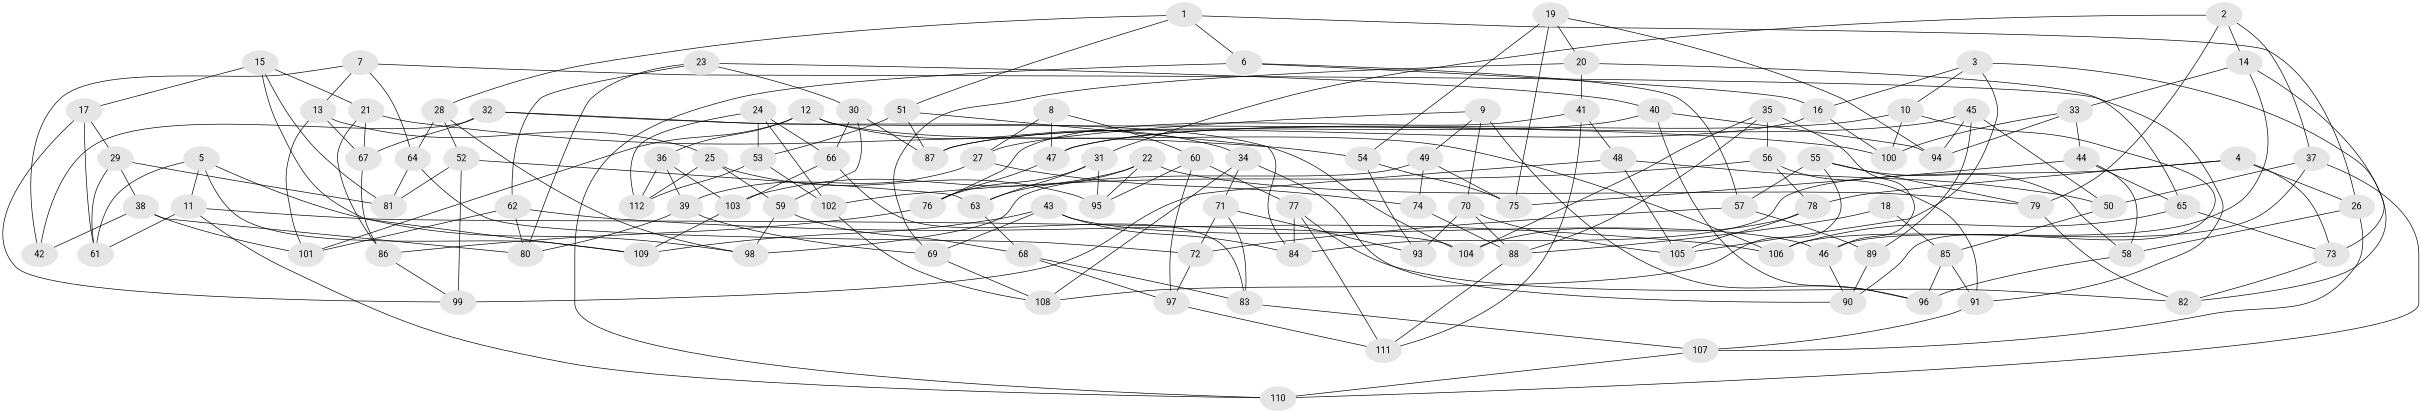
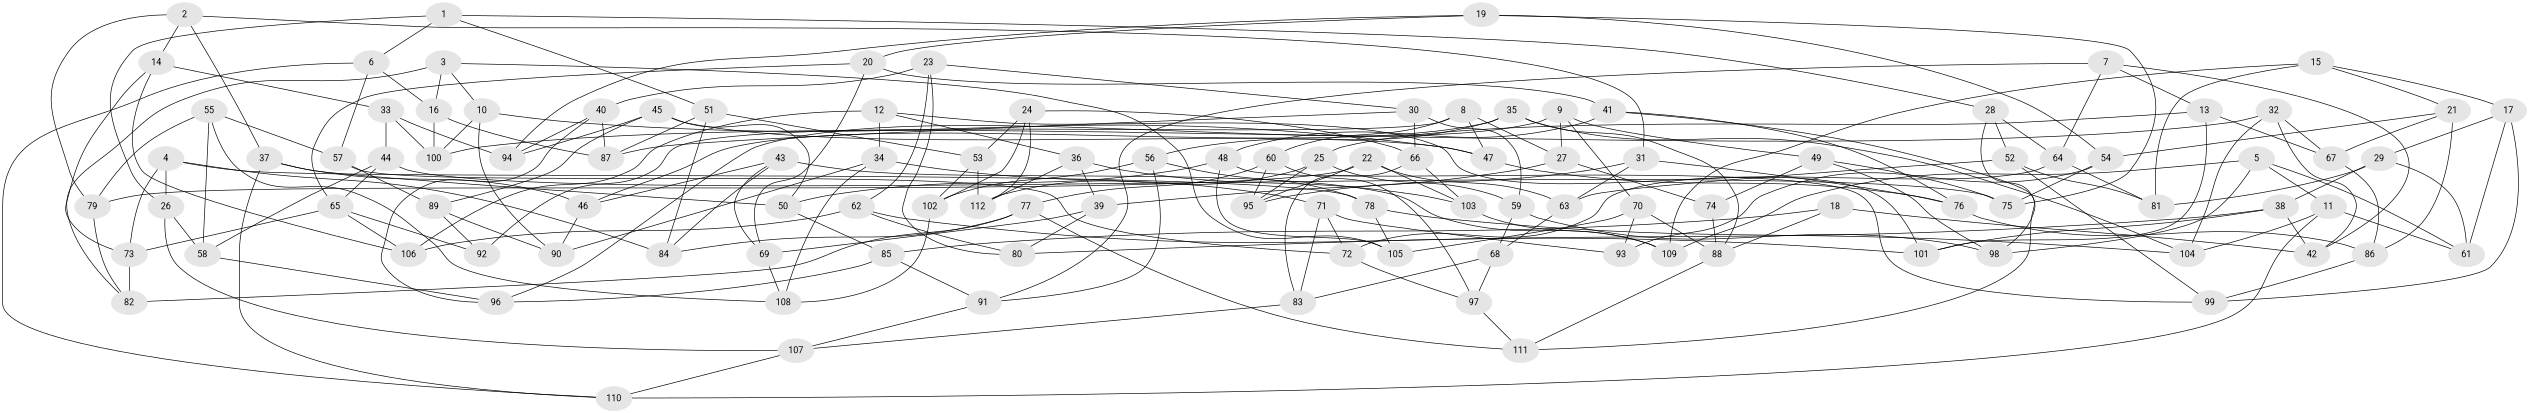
none -> (1985, 223)
none -> (482, 255)
